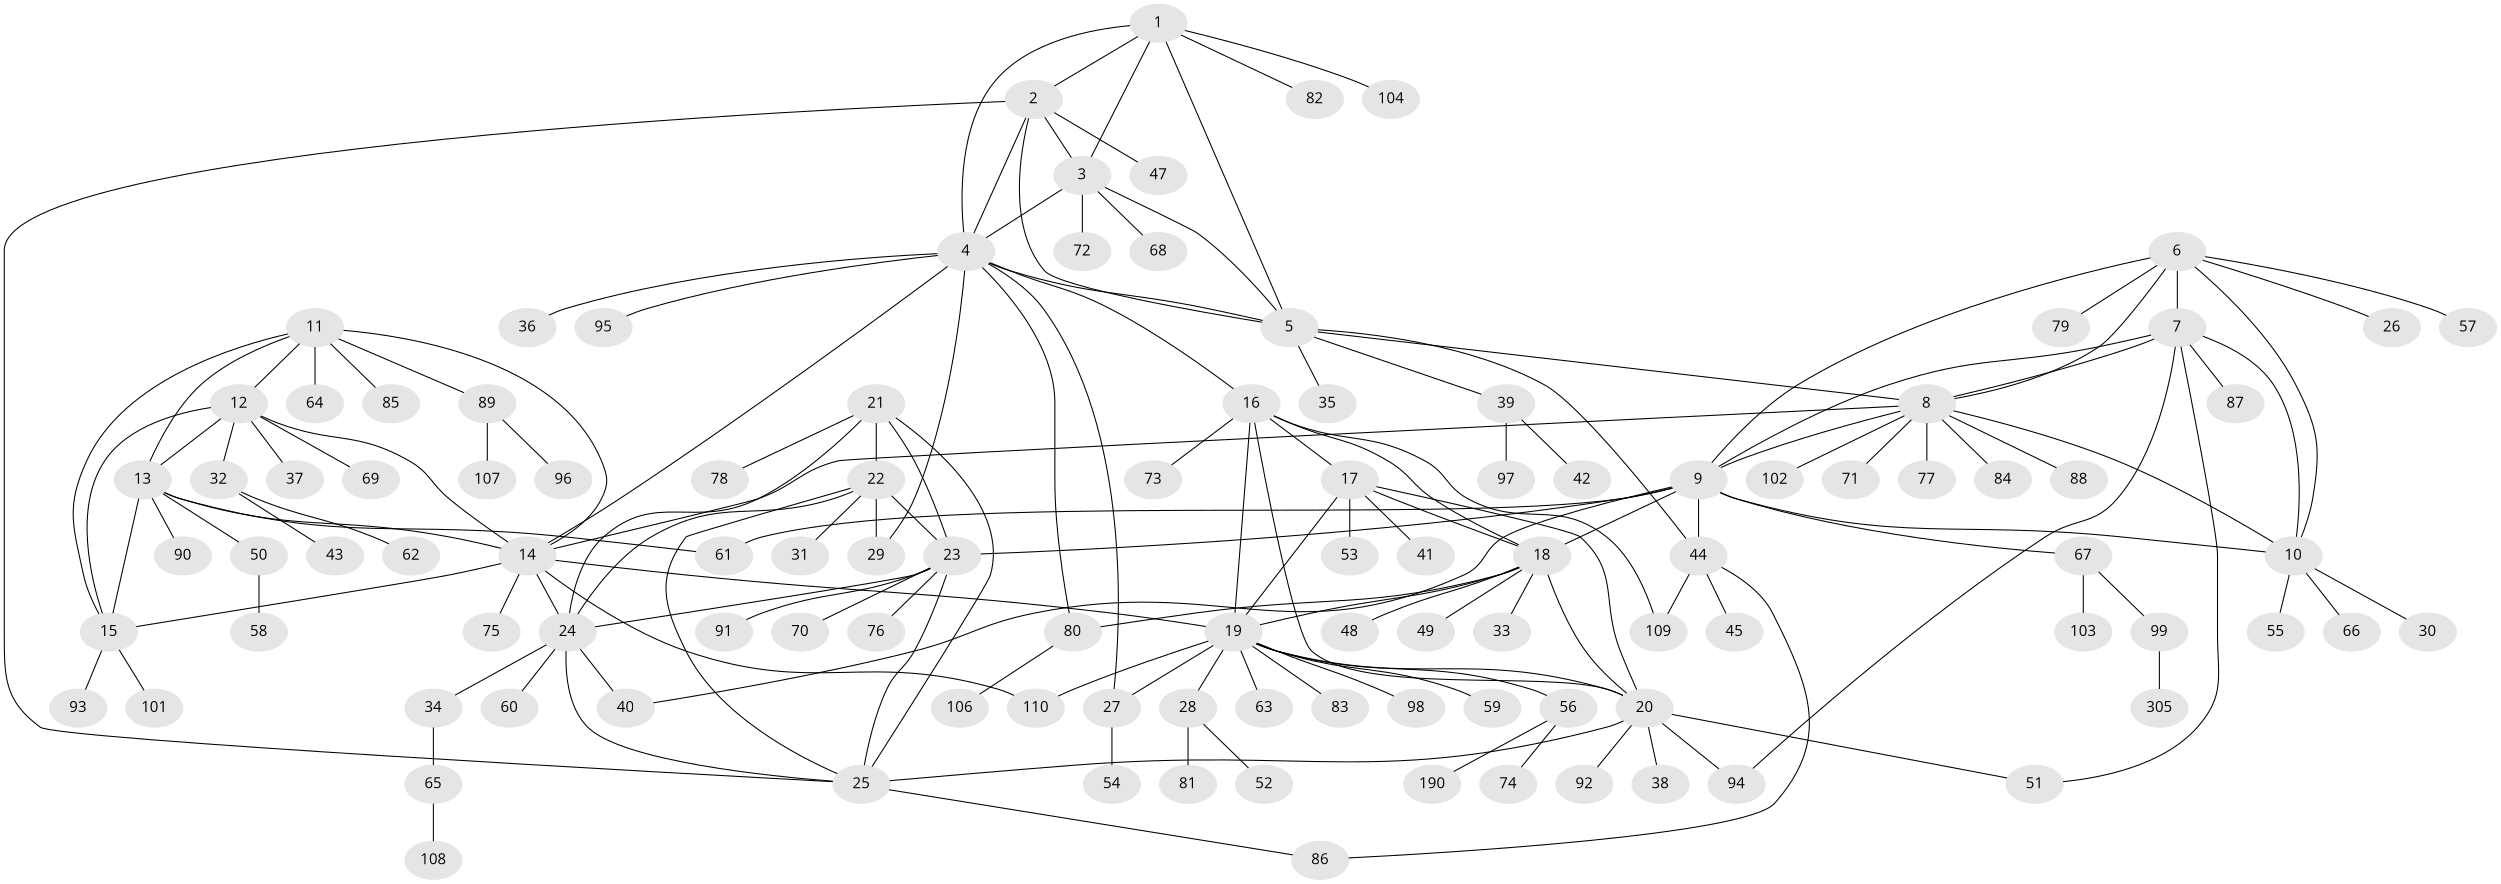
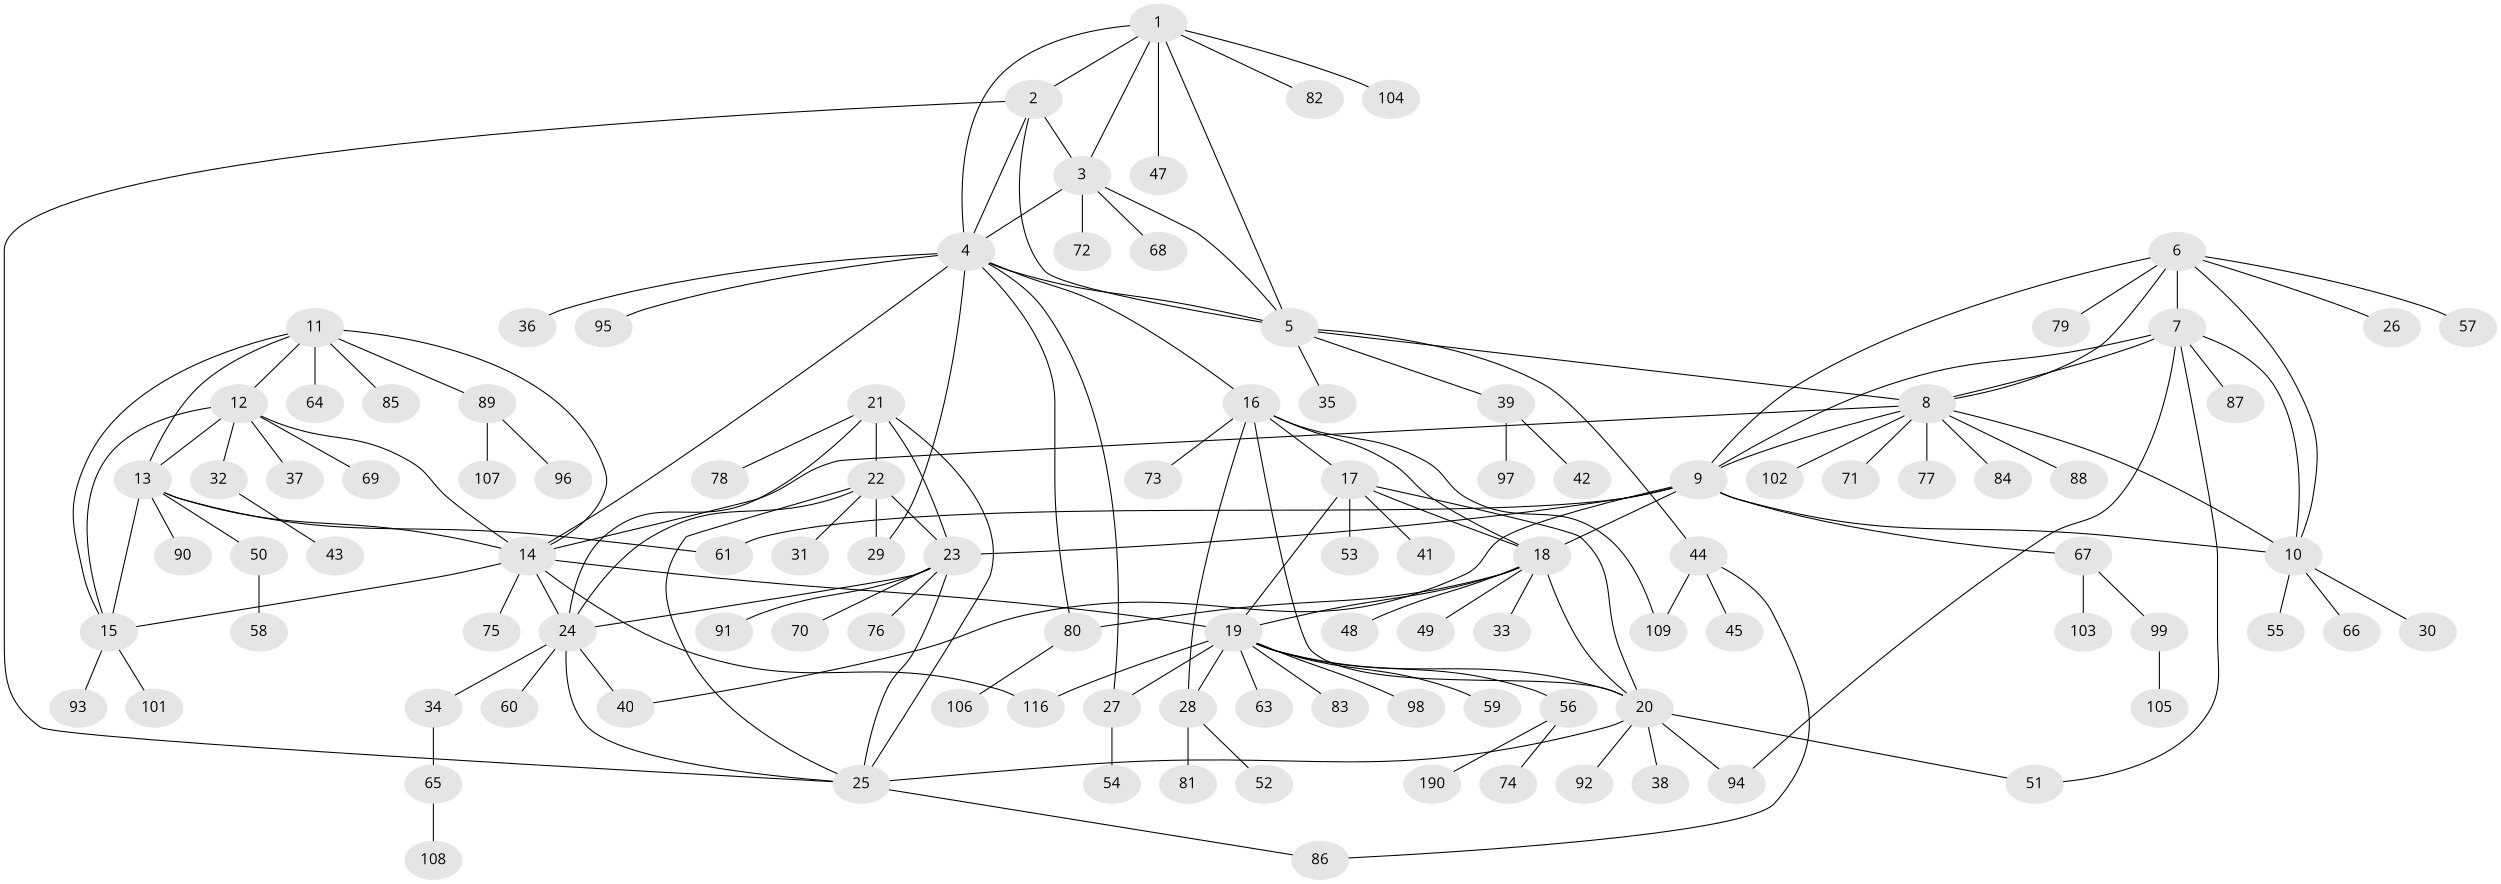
(1094, 136) -> (1158, 99)
(1242, 518) -> (1208, 554)
(1699, 518) -> none
(411, 556) -> none
(1036, 708) -> (1036, 708)
(2159, 708) -> (2159, 708)
